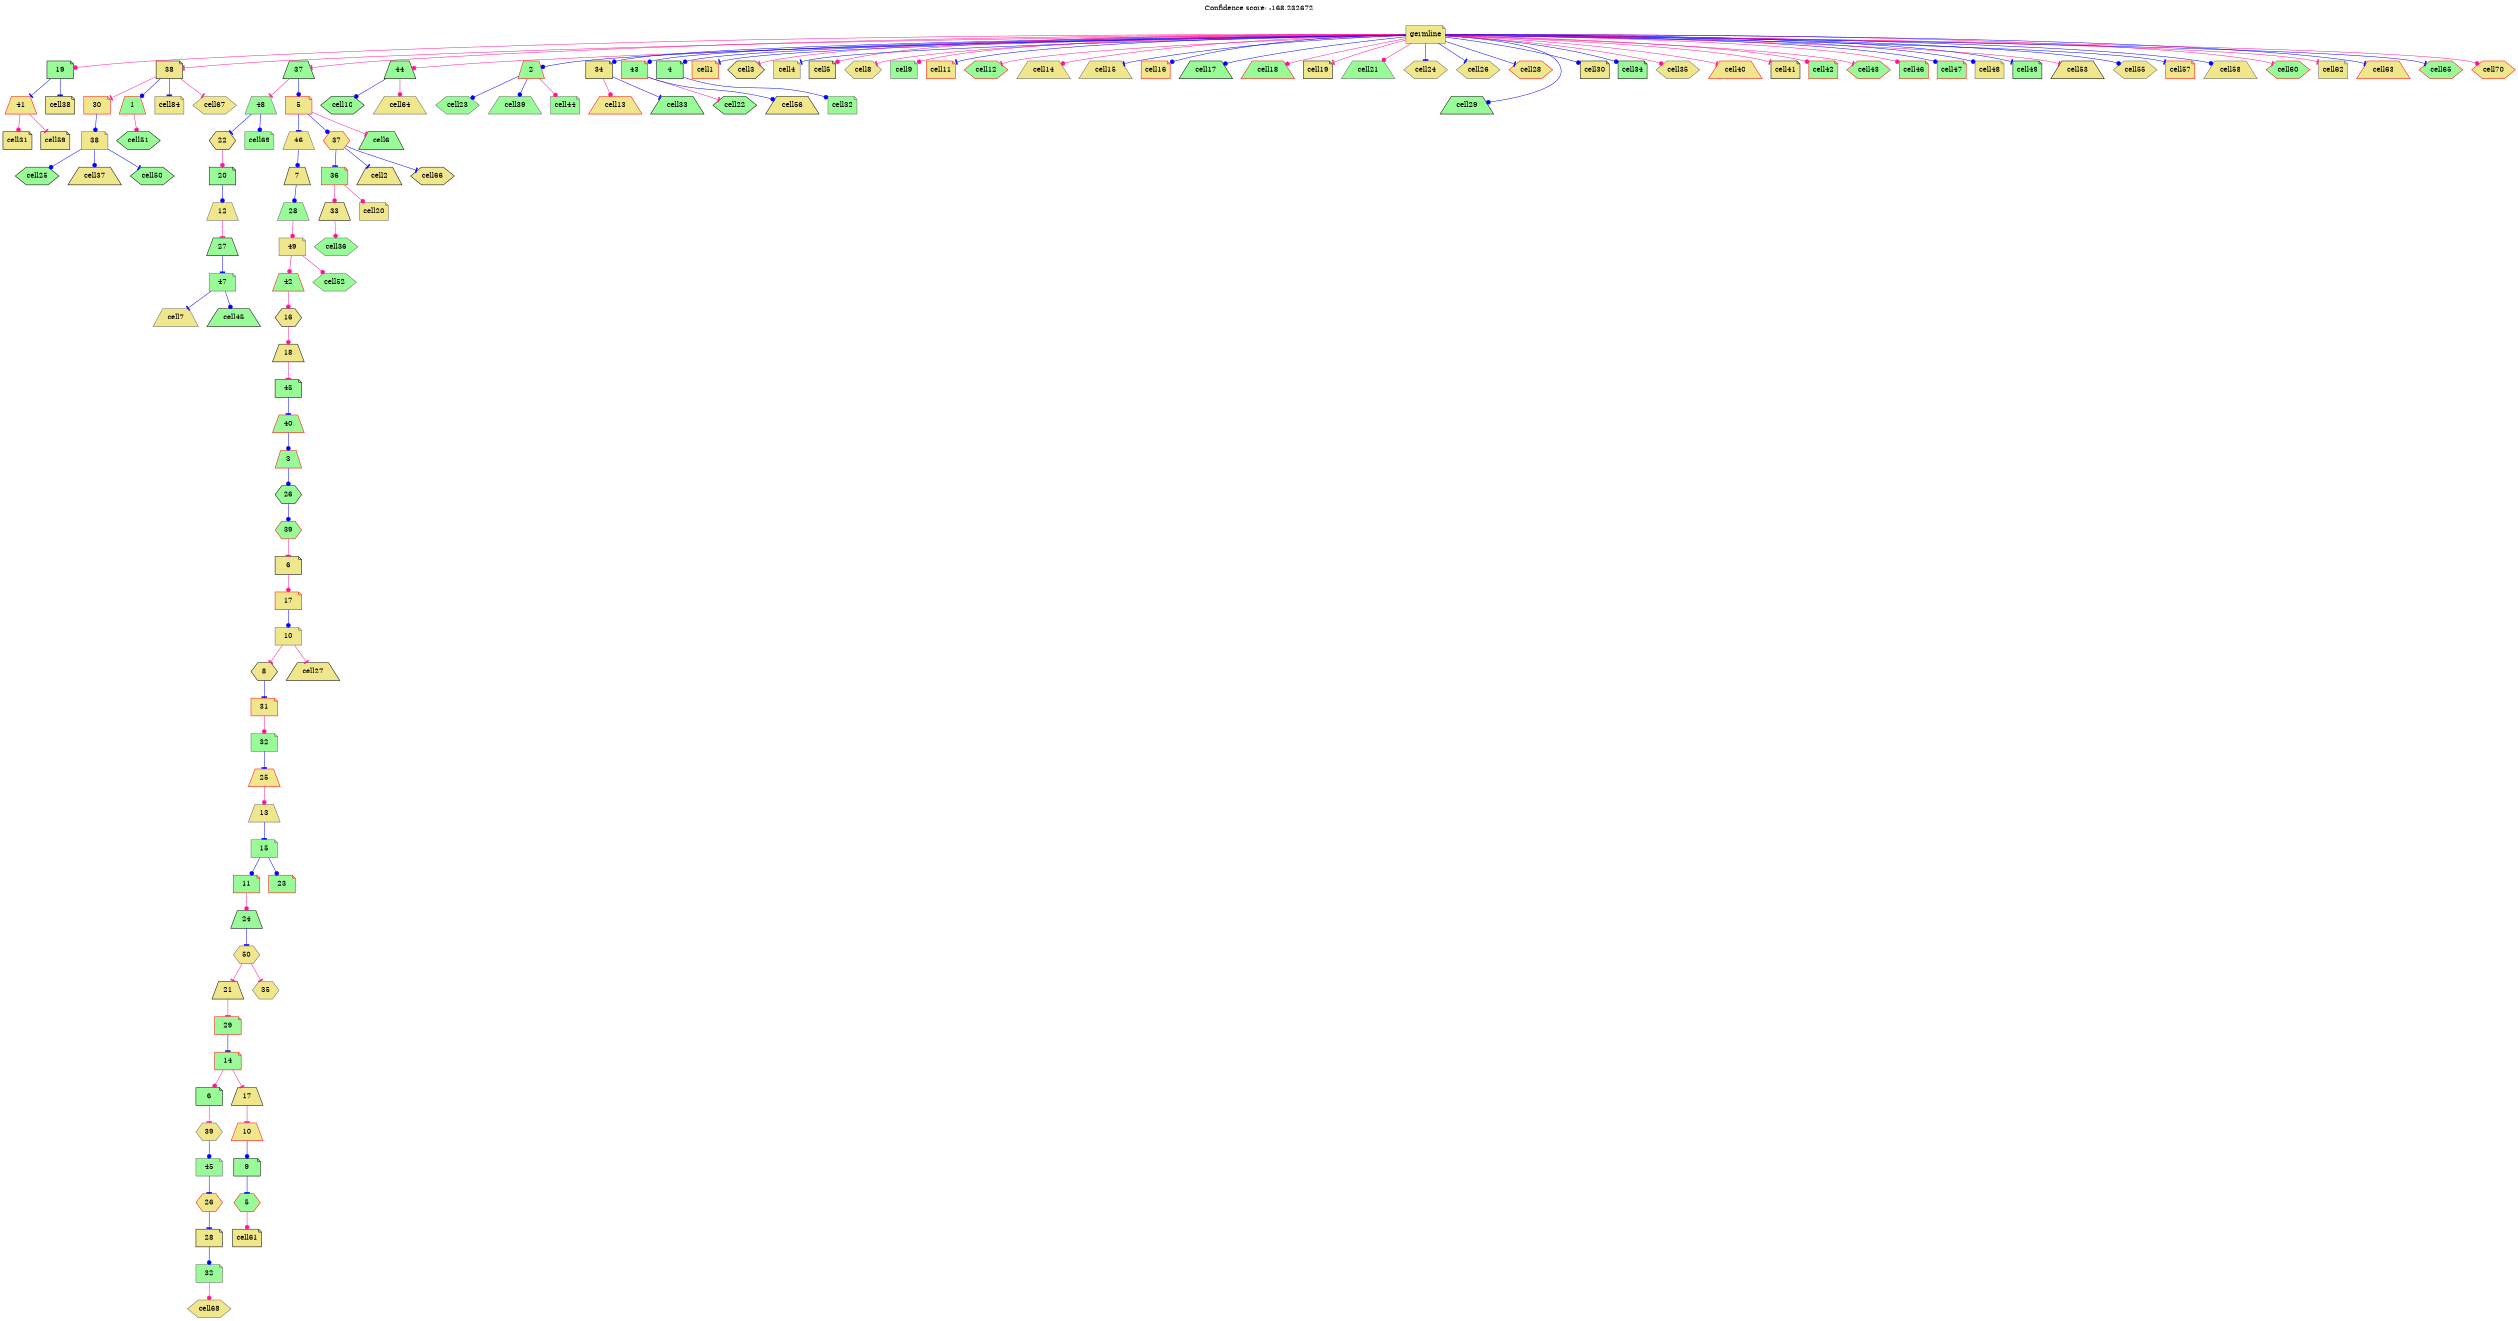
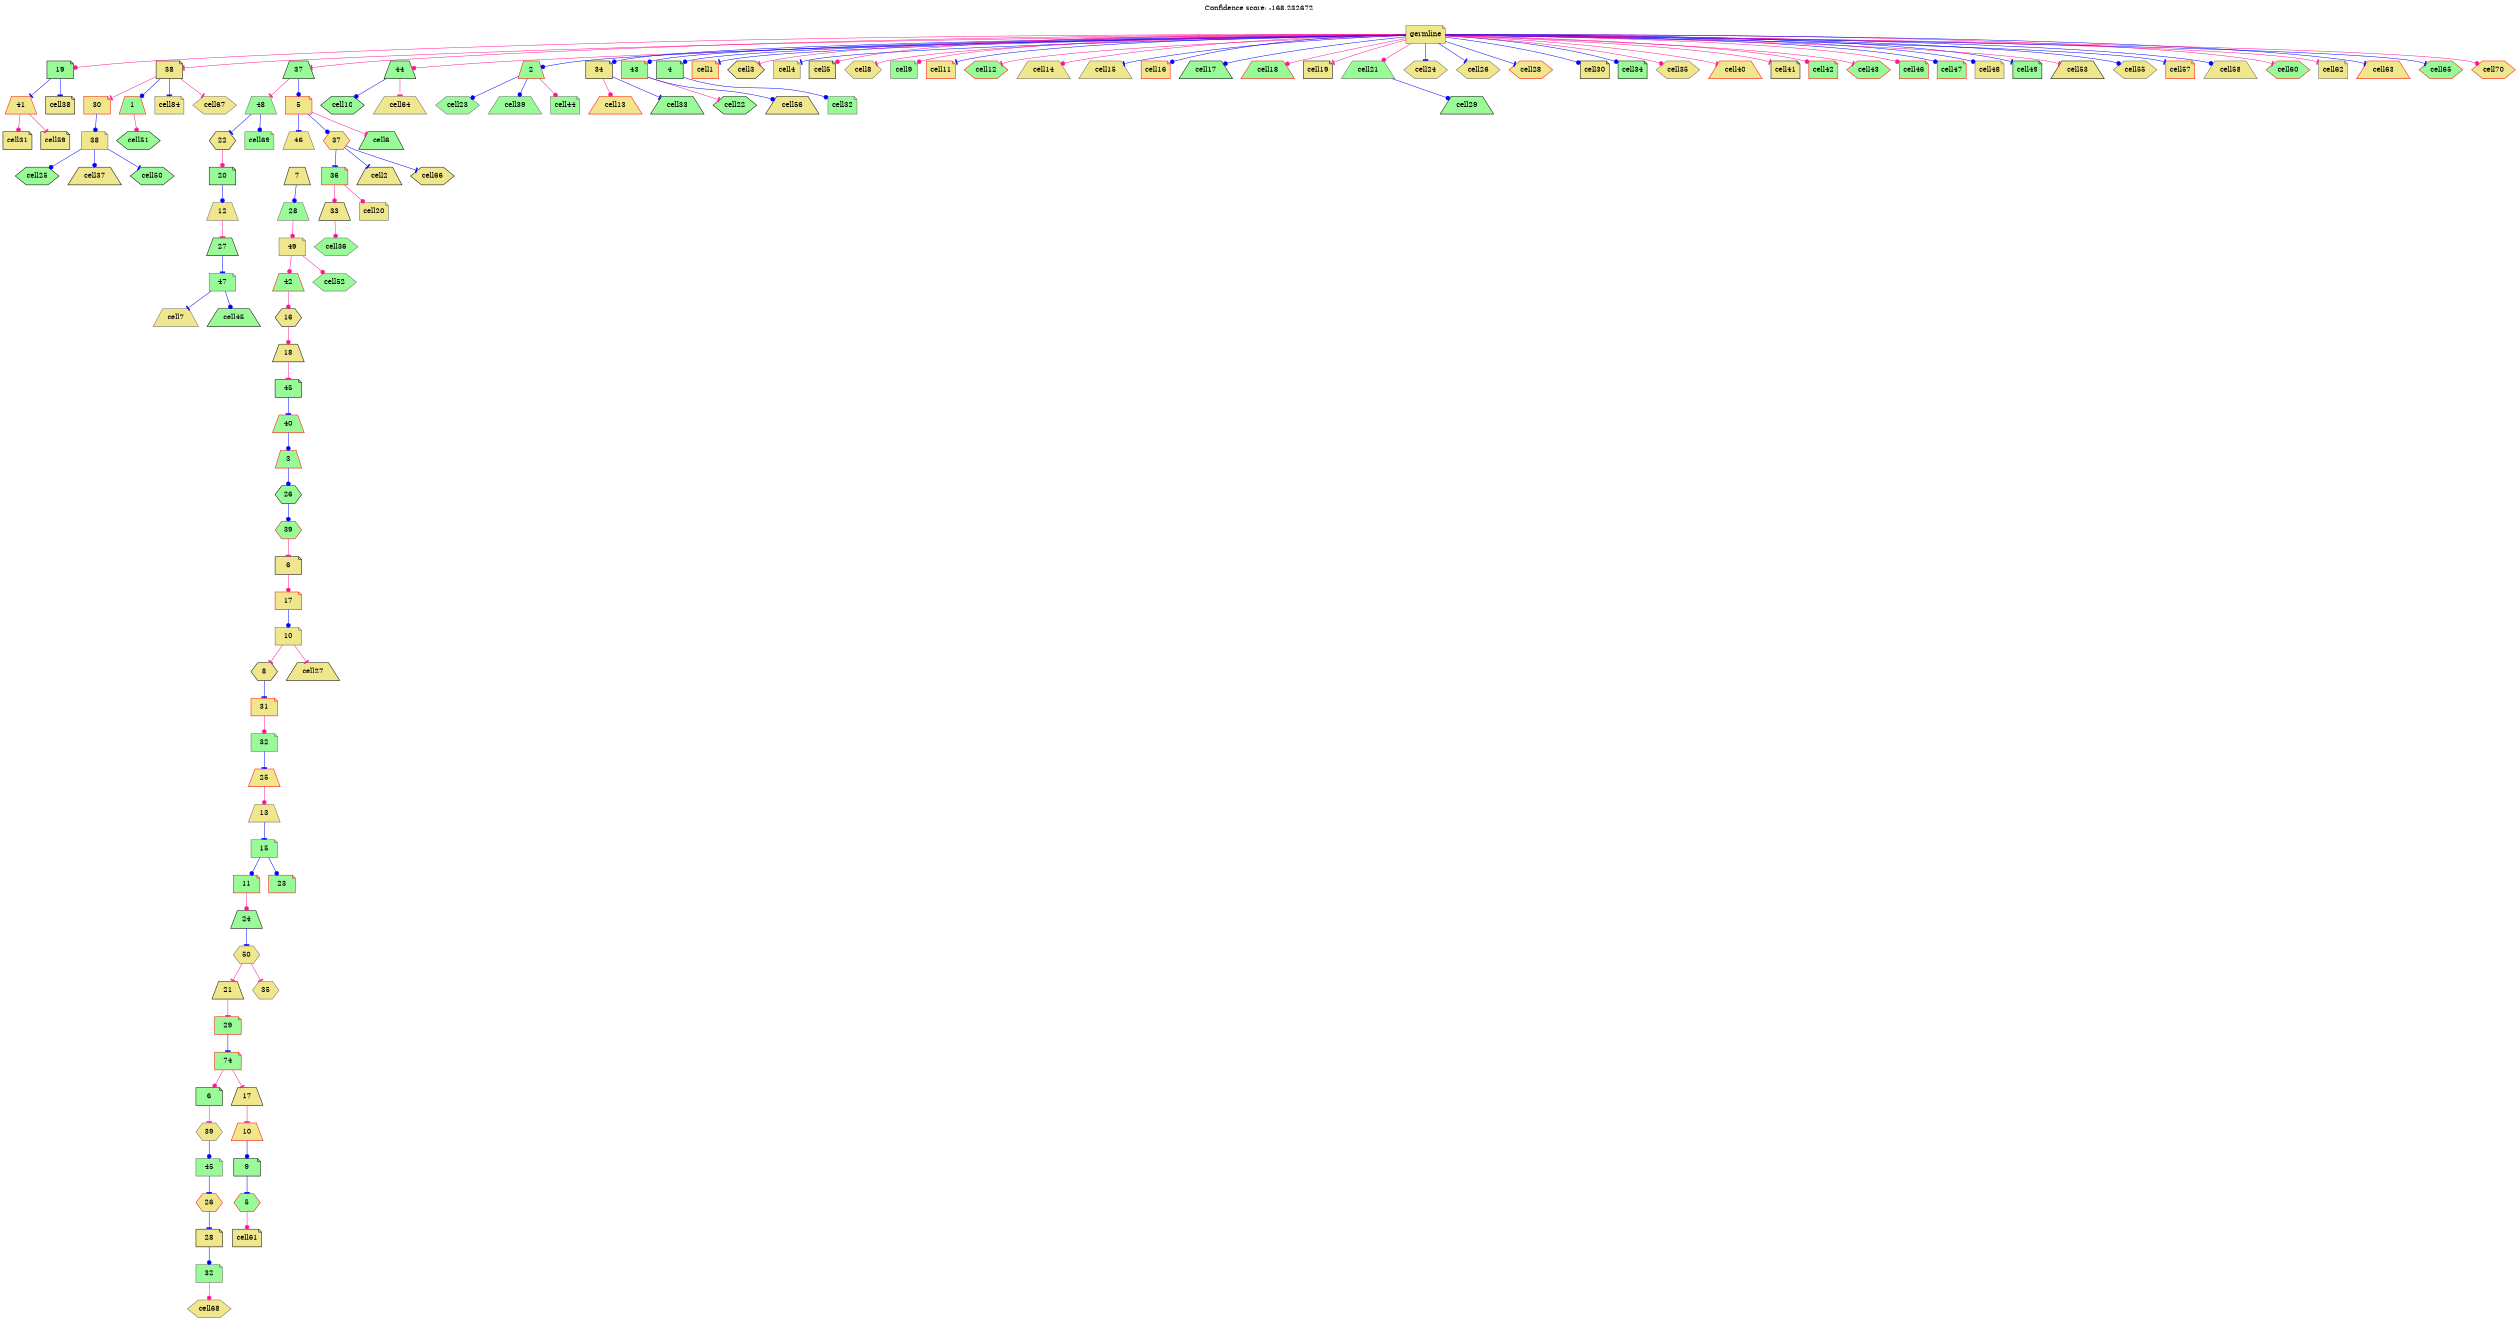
(1556, 60) -> (1419, 88)
(400, 86) -> (400, 86)
(298, 156) -> none
(228, 1061) -> (228, 1061)
